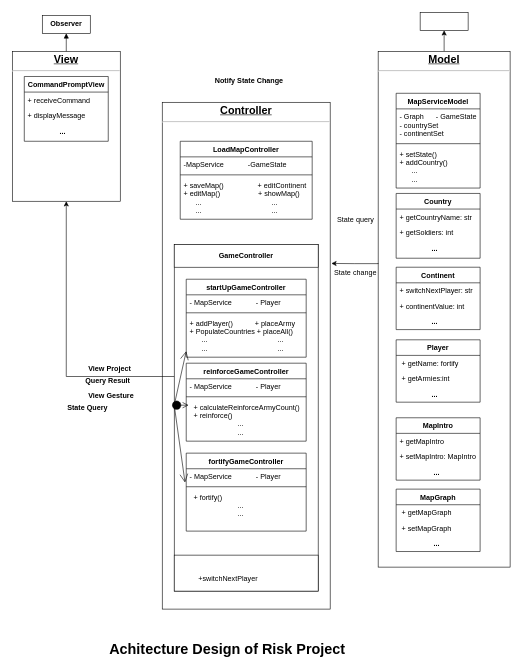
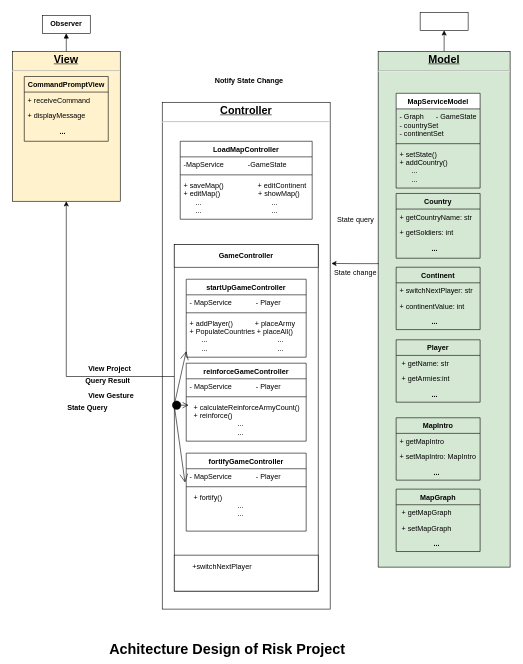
(66, 126) -> (66, 126)
(444, 309) -> (444, 309)
(432, 364) -> (425, 364)
(228, 579) -> (222, 567)
